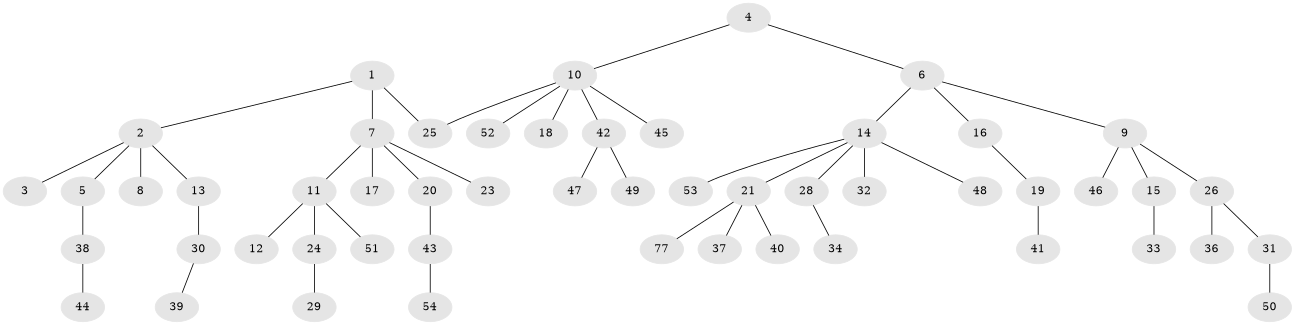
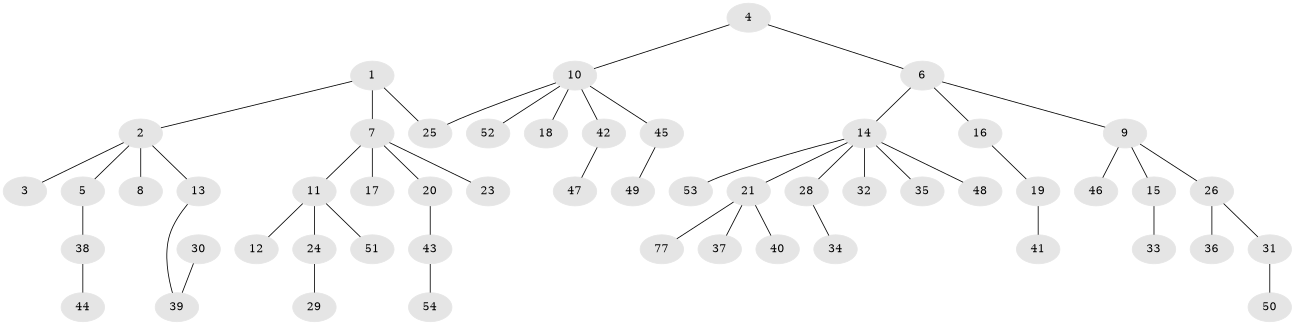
(618, 162) -> (647, 162)
none -> (922, 191)
(199, 220) -> (167, 246)
